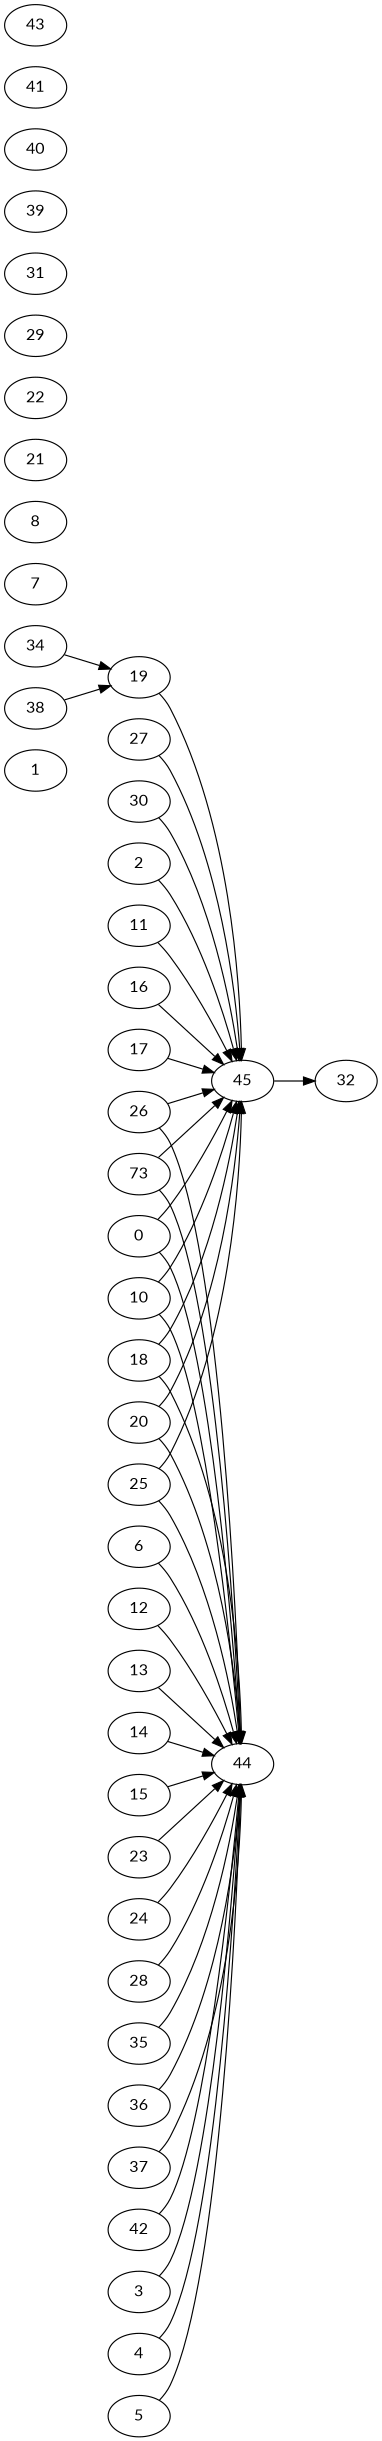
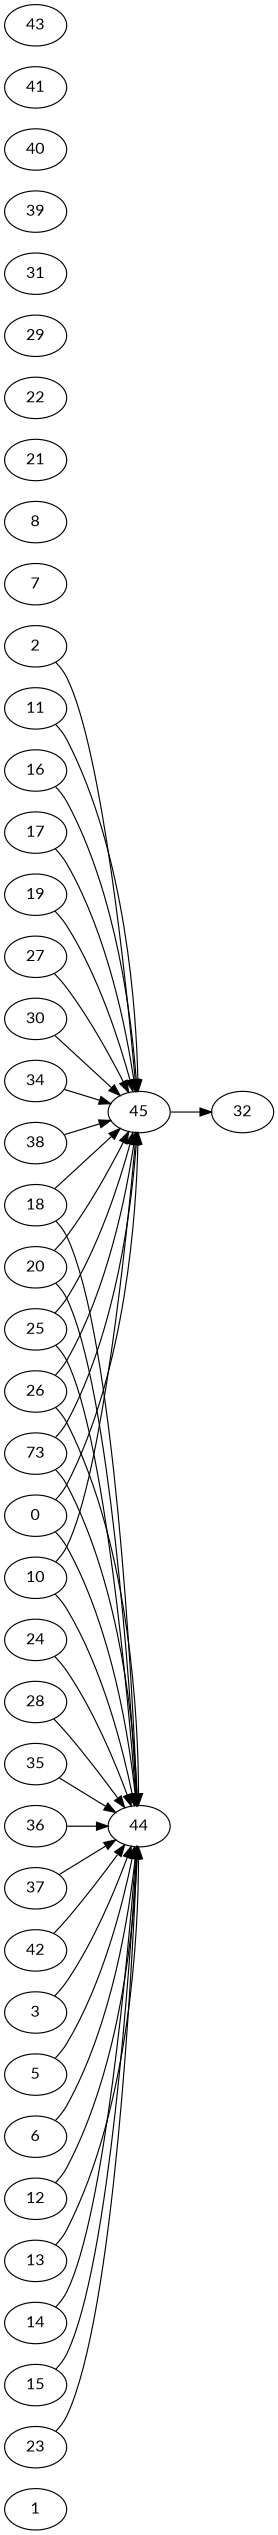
(82, 660) -> (82, 1095)
(82, 695) -> (82, 1129)
(139, 2354) -> none
